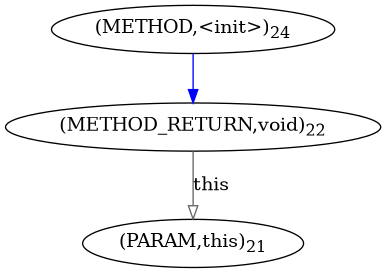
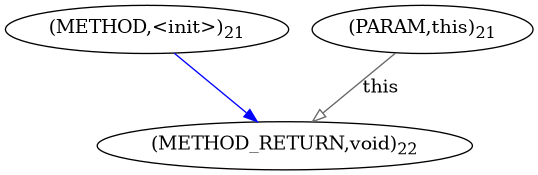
(281, 27) -> (235, 27)
(193, 179) -> (359, 83)
